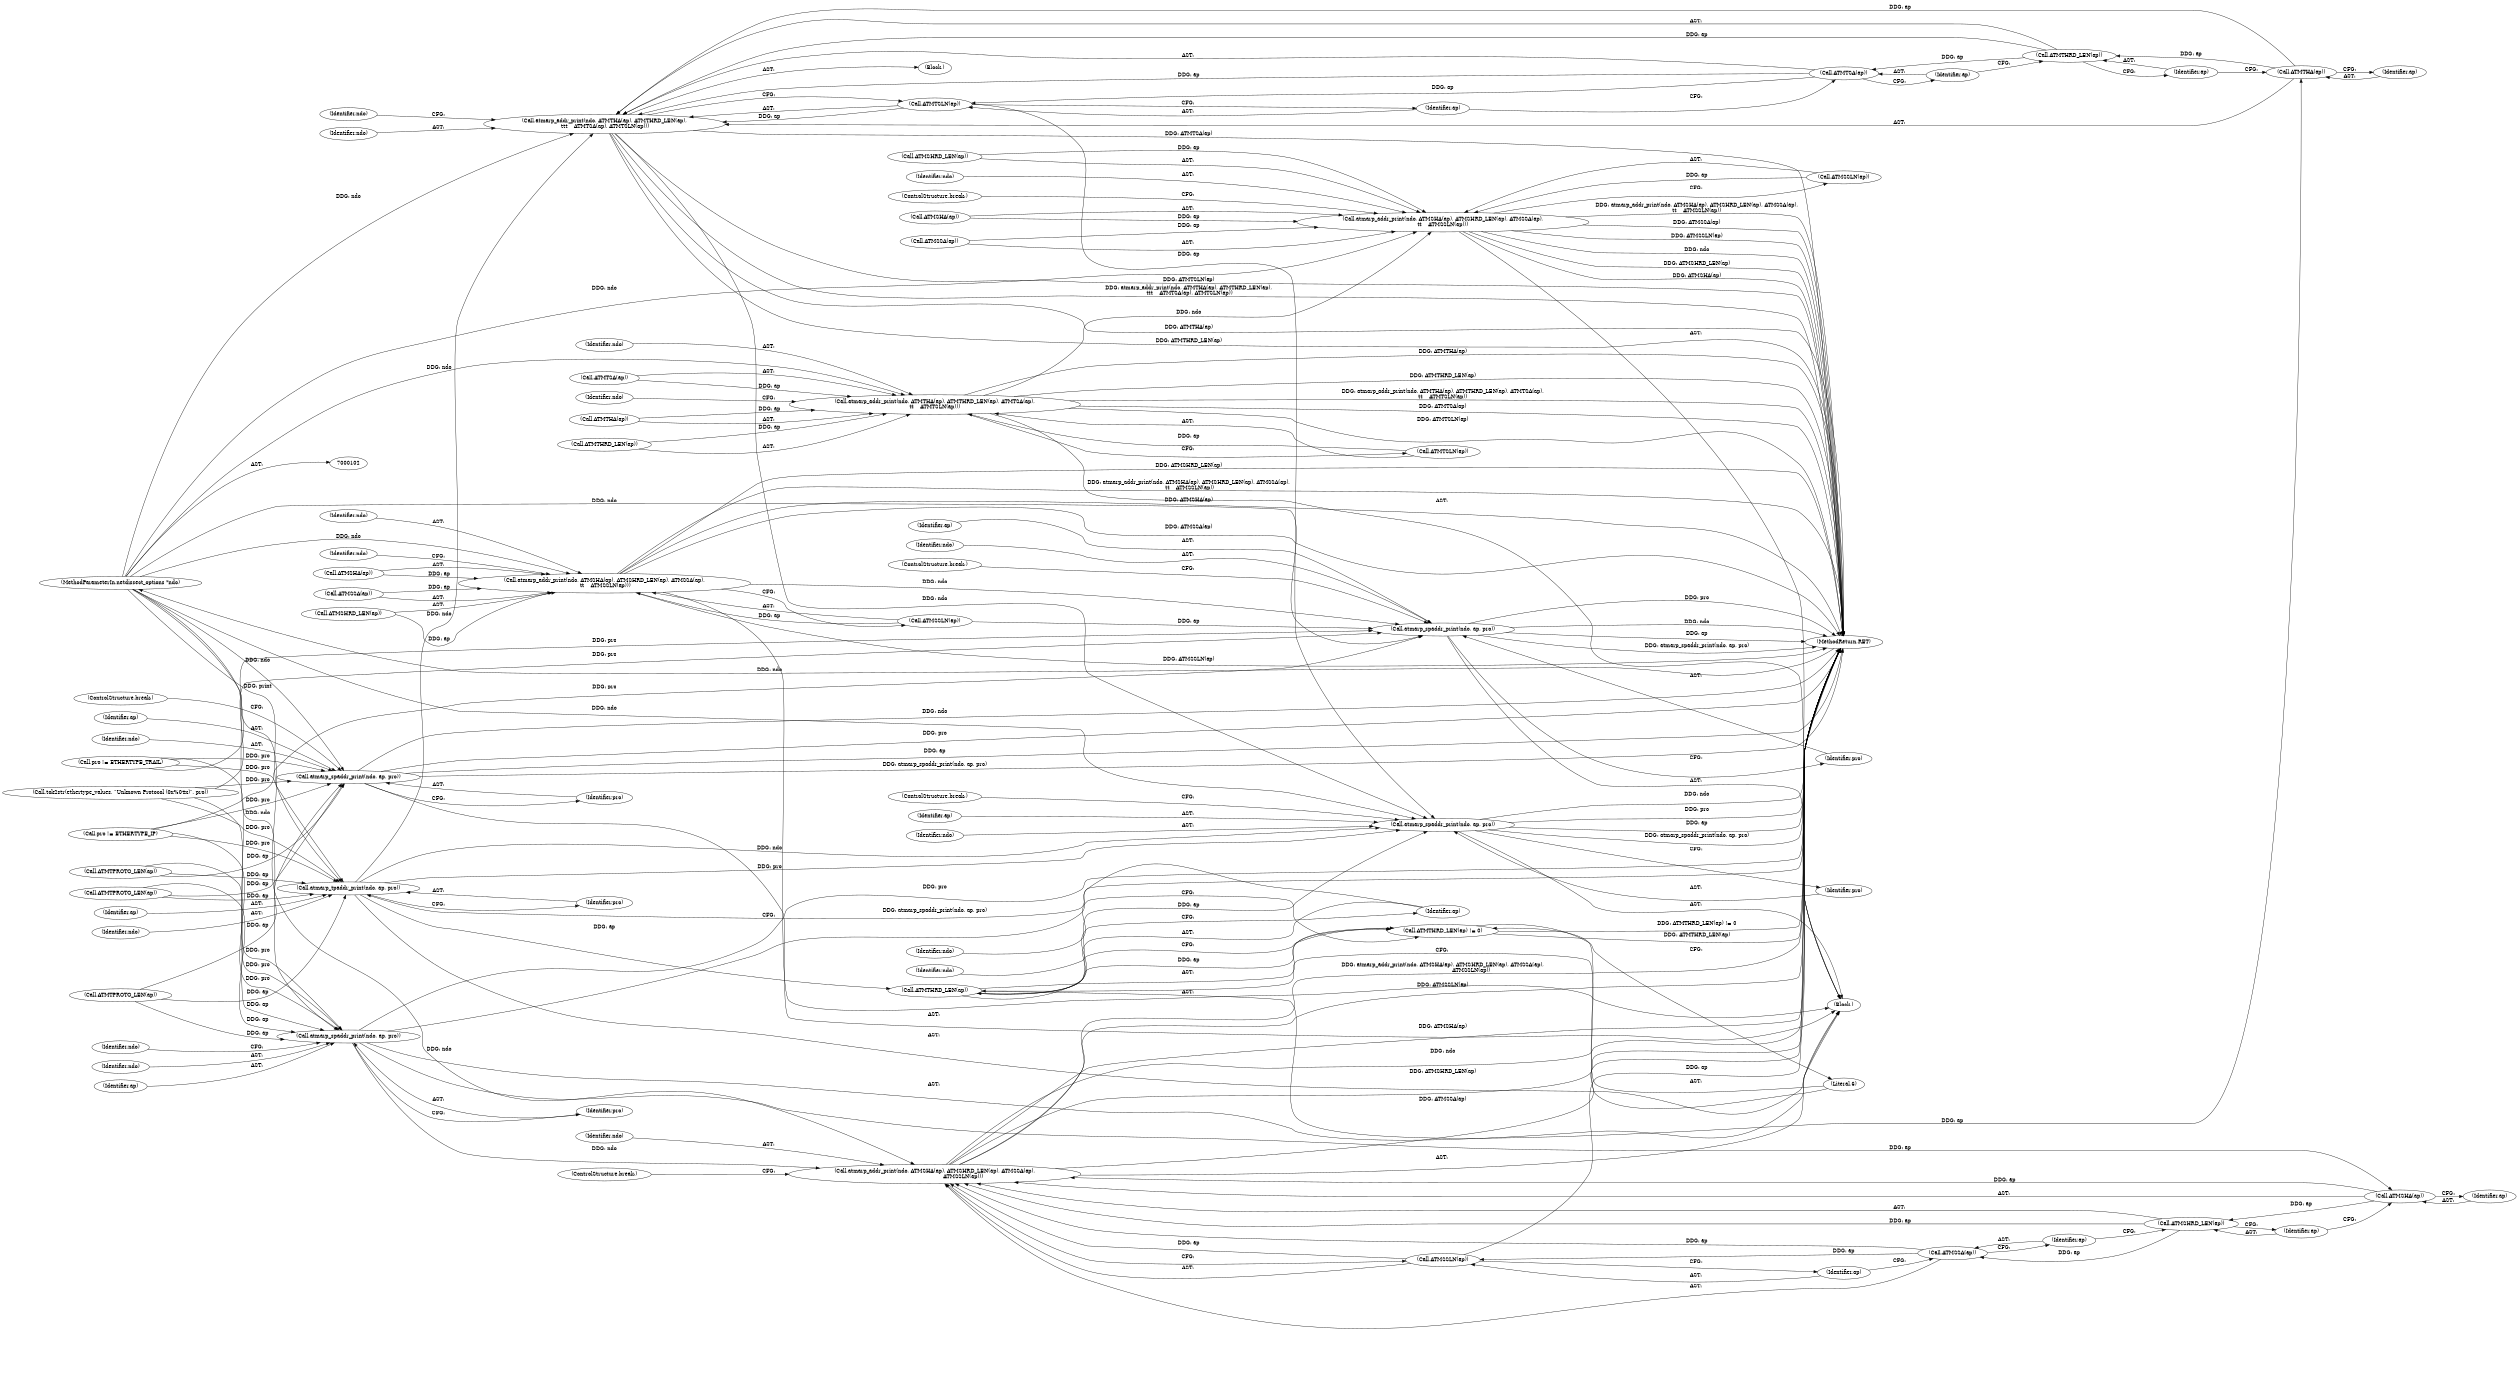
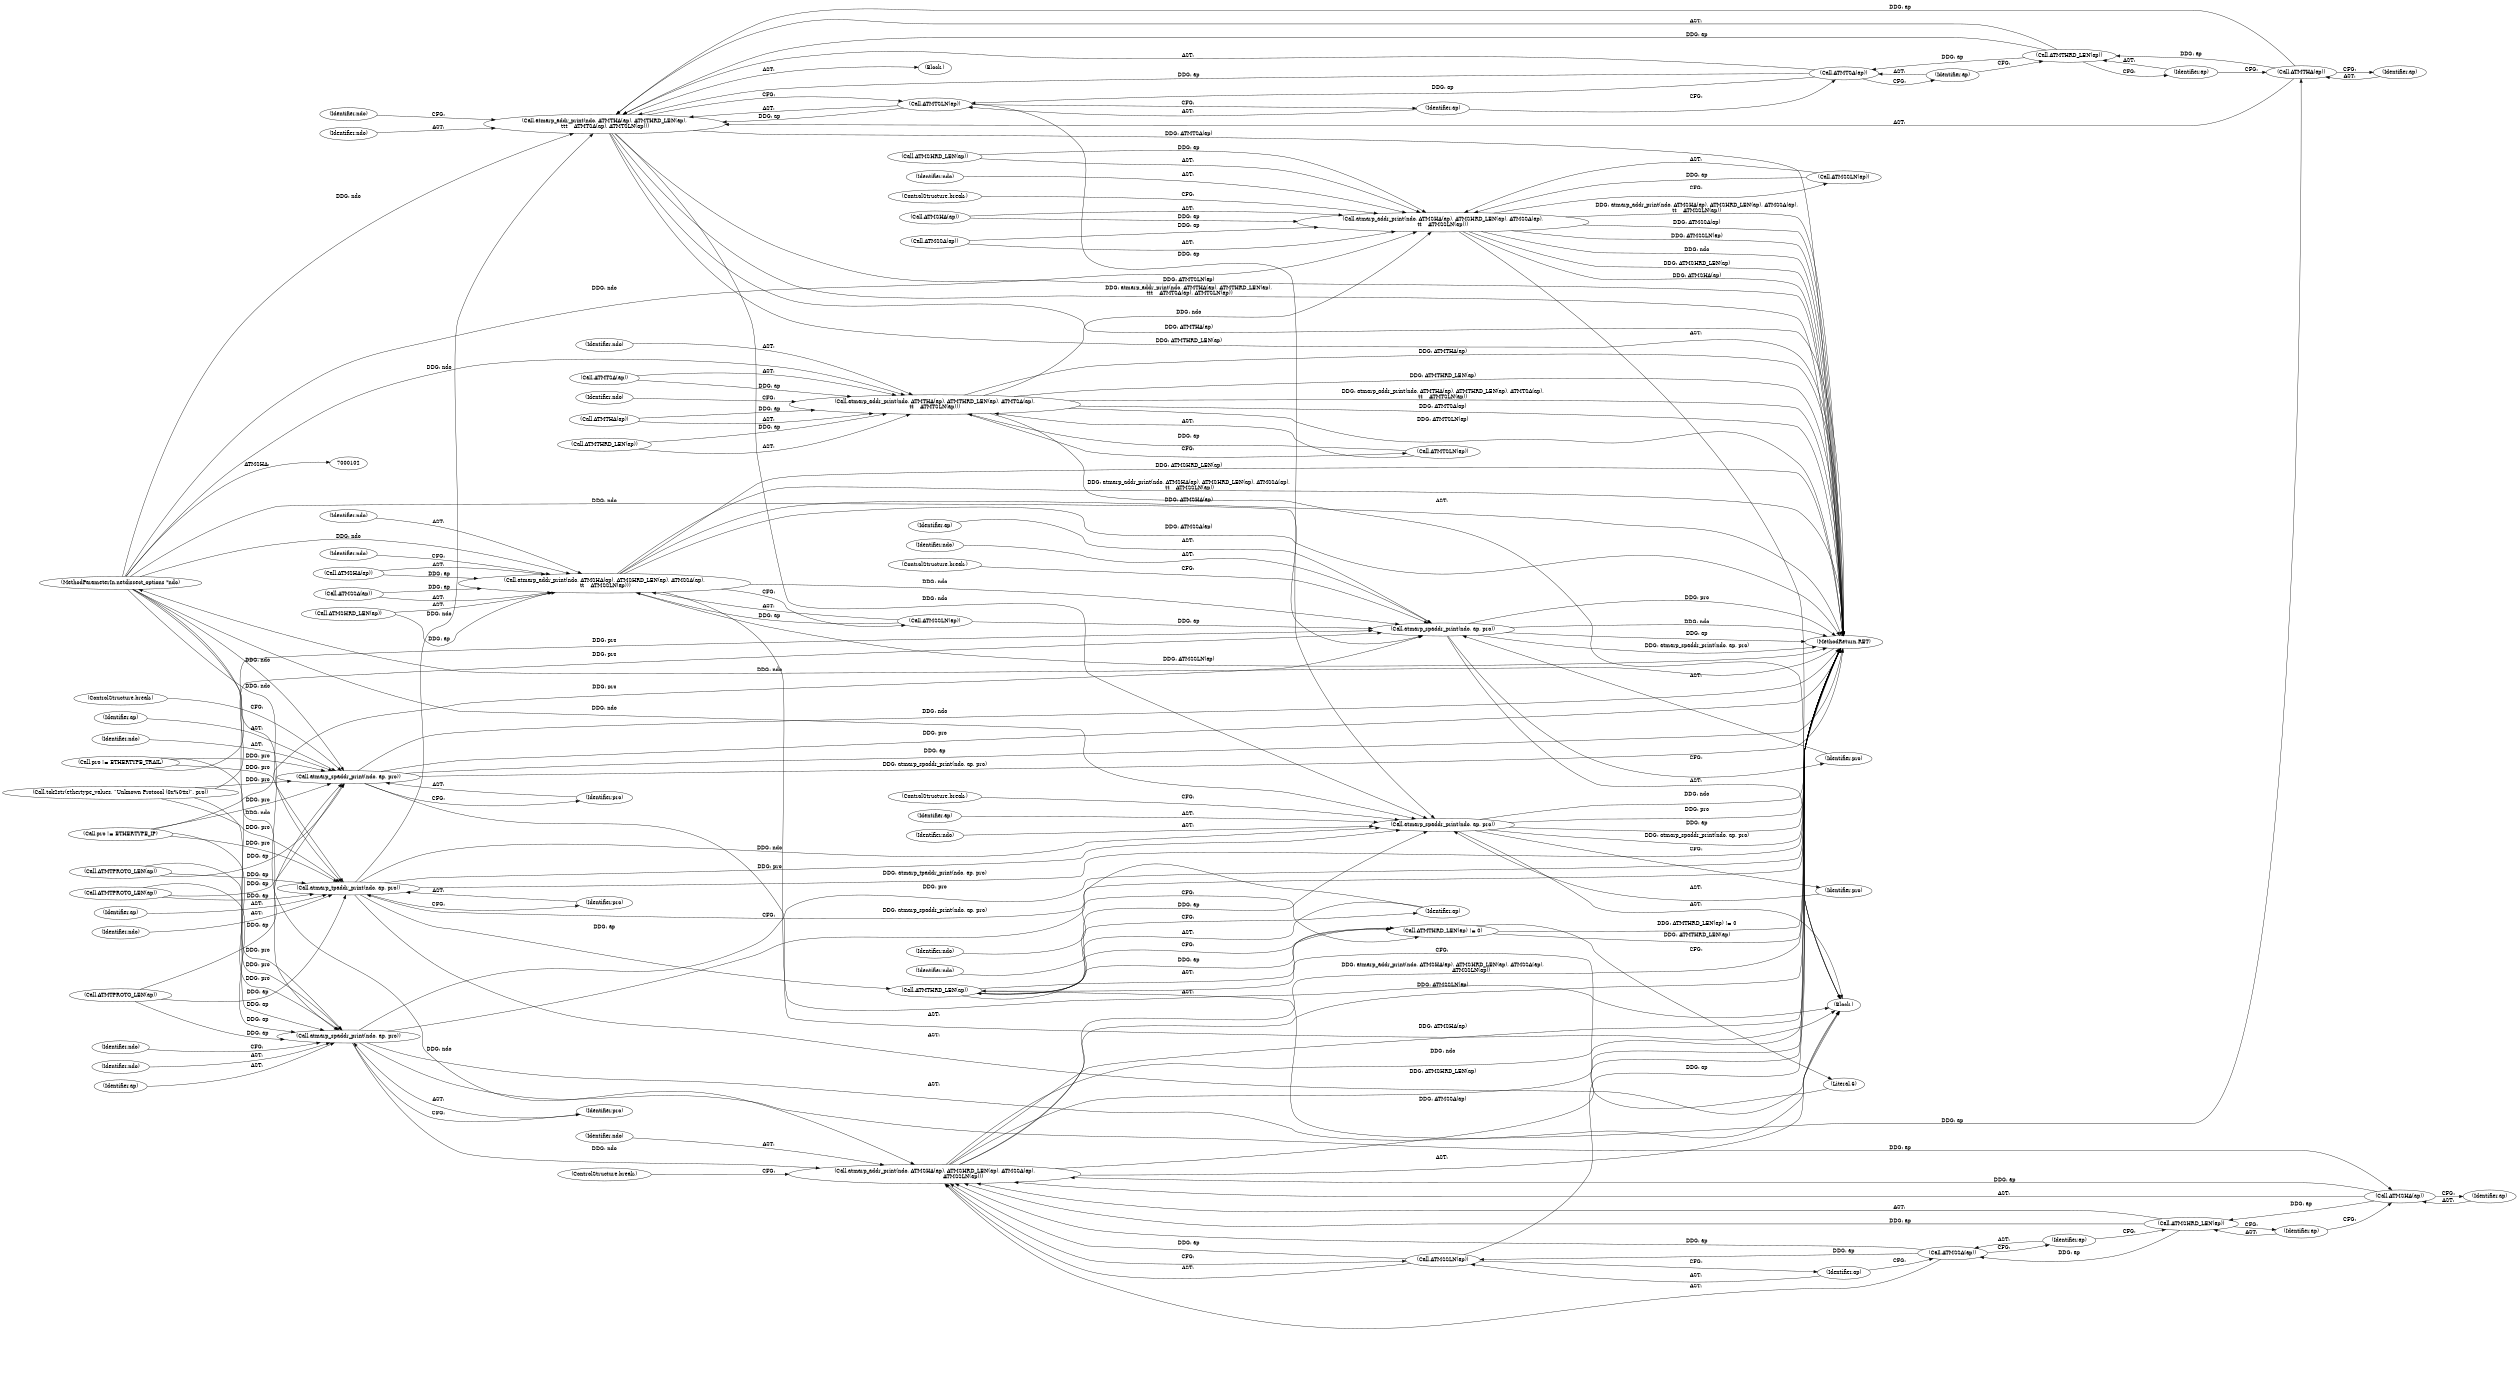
(258, 465) -> (258, 465)
(258, 686) -> (258, 686)
none -> (1203, 852)
(1603, 1087) -> none
